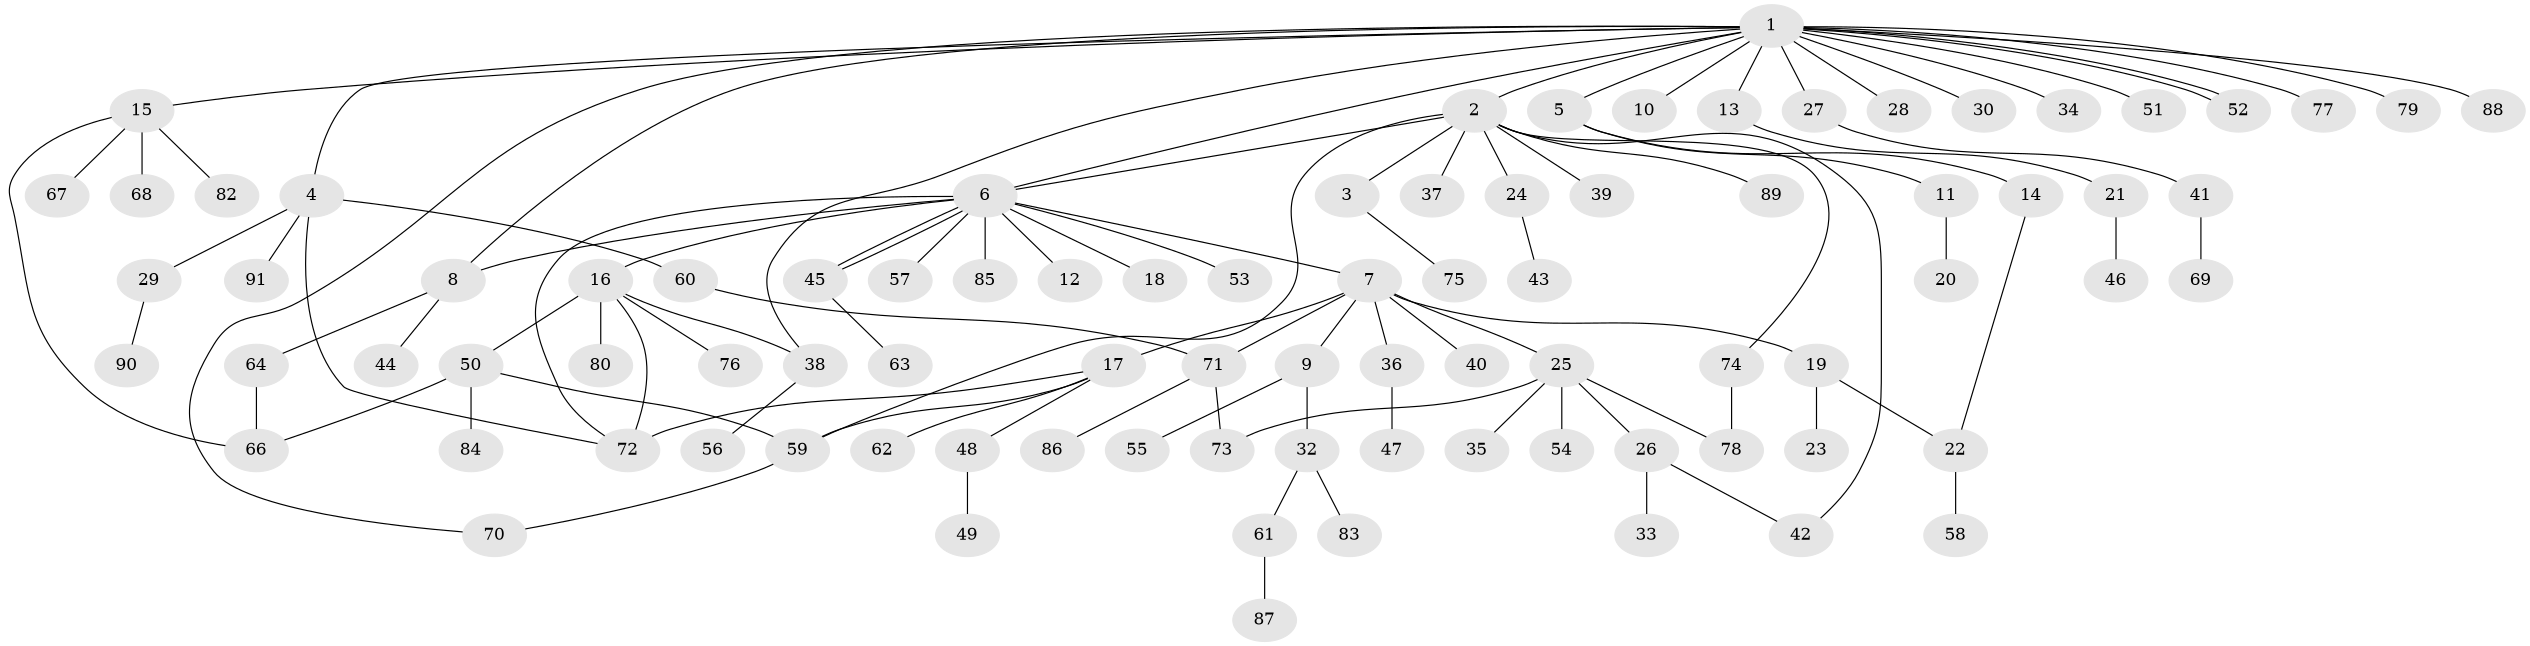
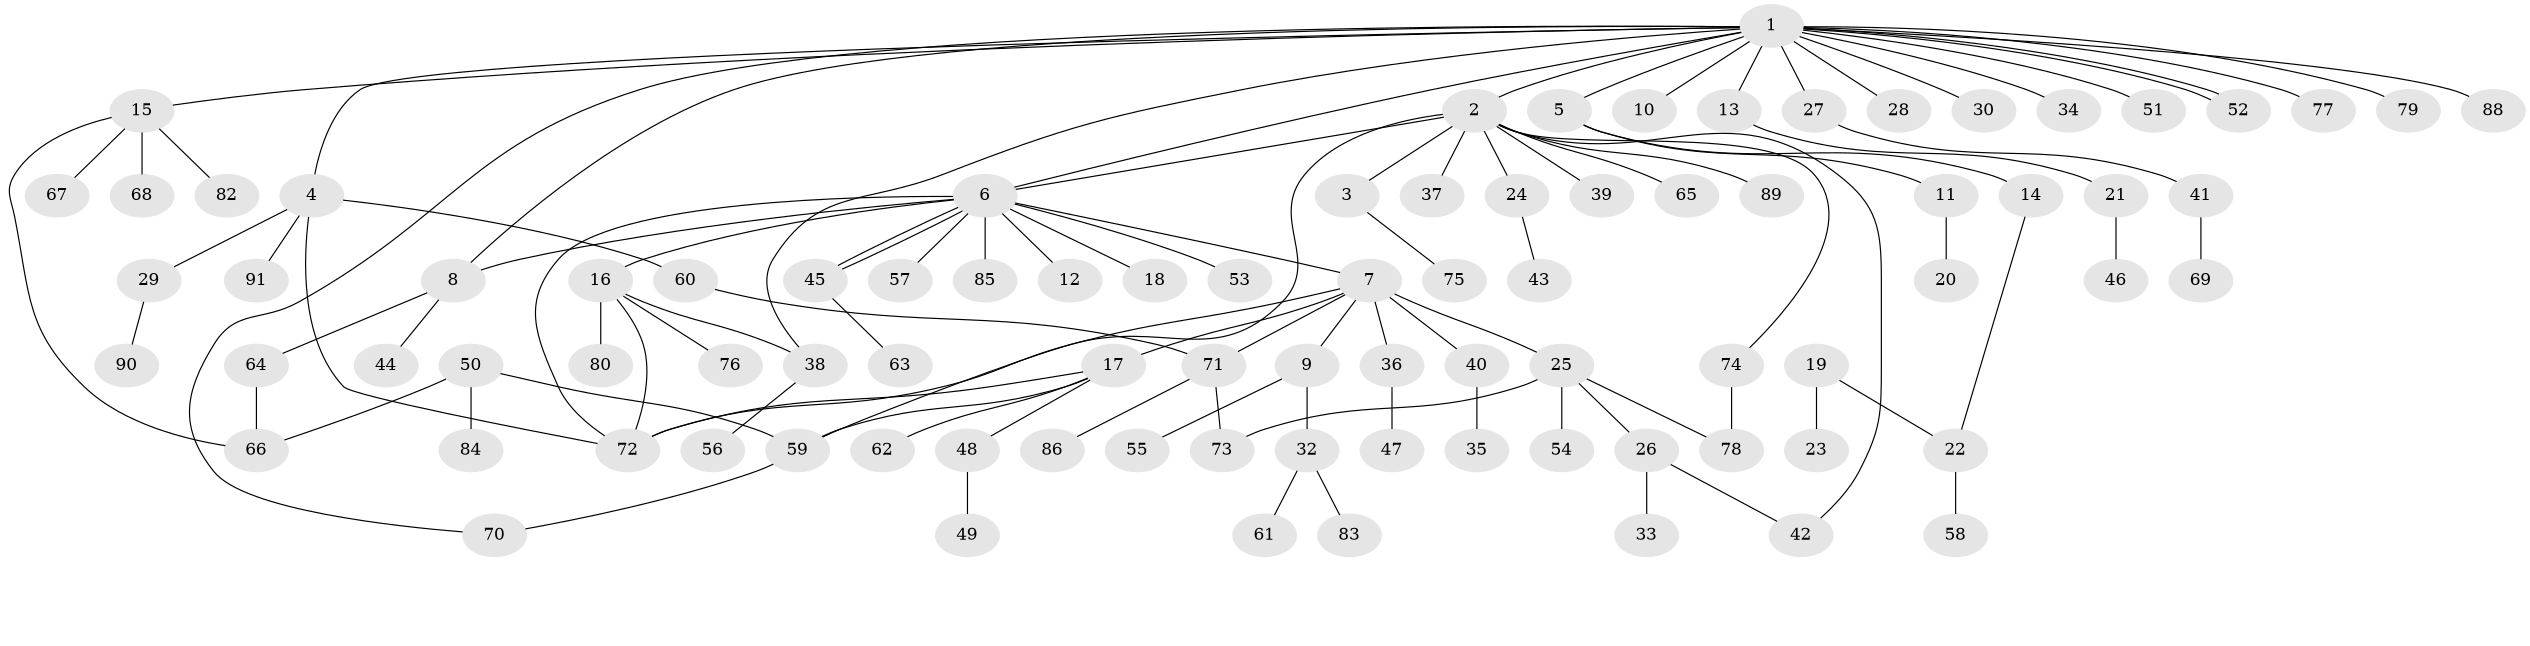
none -> (1687, 196)
(1593, 323) -> (1150, 326)
(529, 327) -> none
(1519, 408) -> (1477, 408)
(1265, 620) -> none
